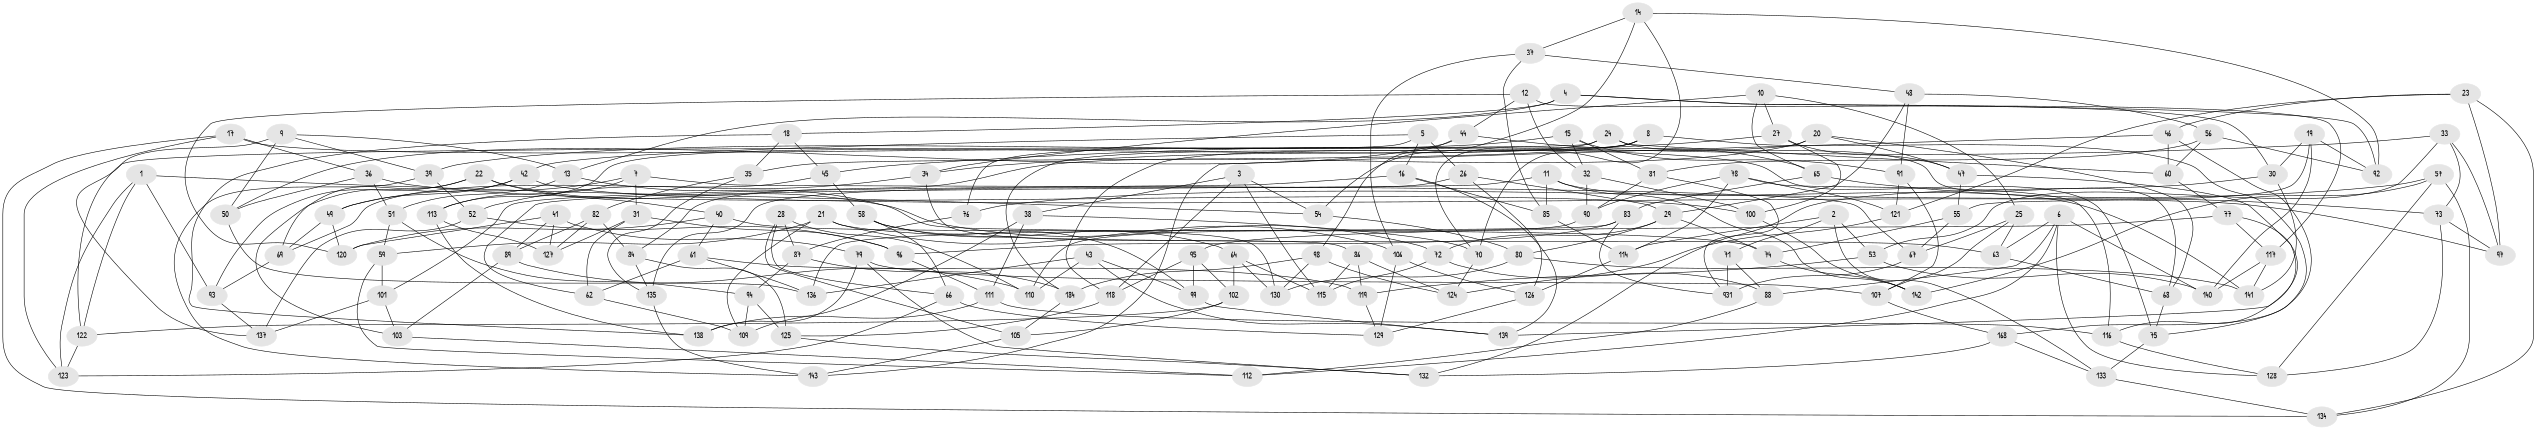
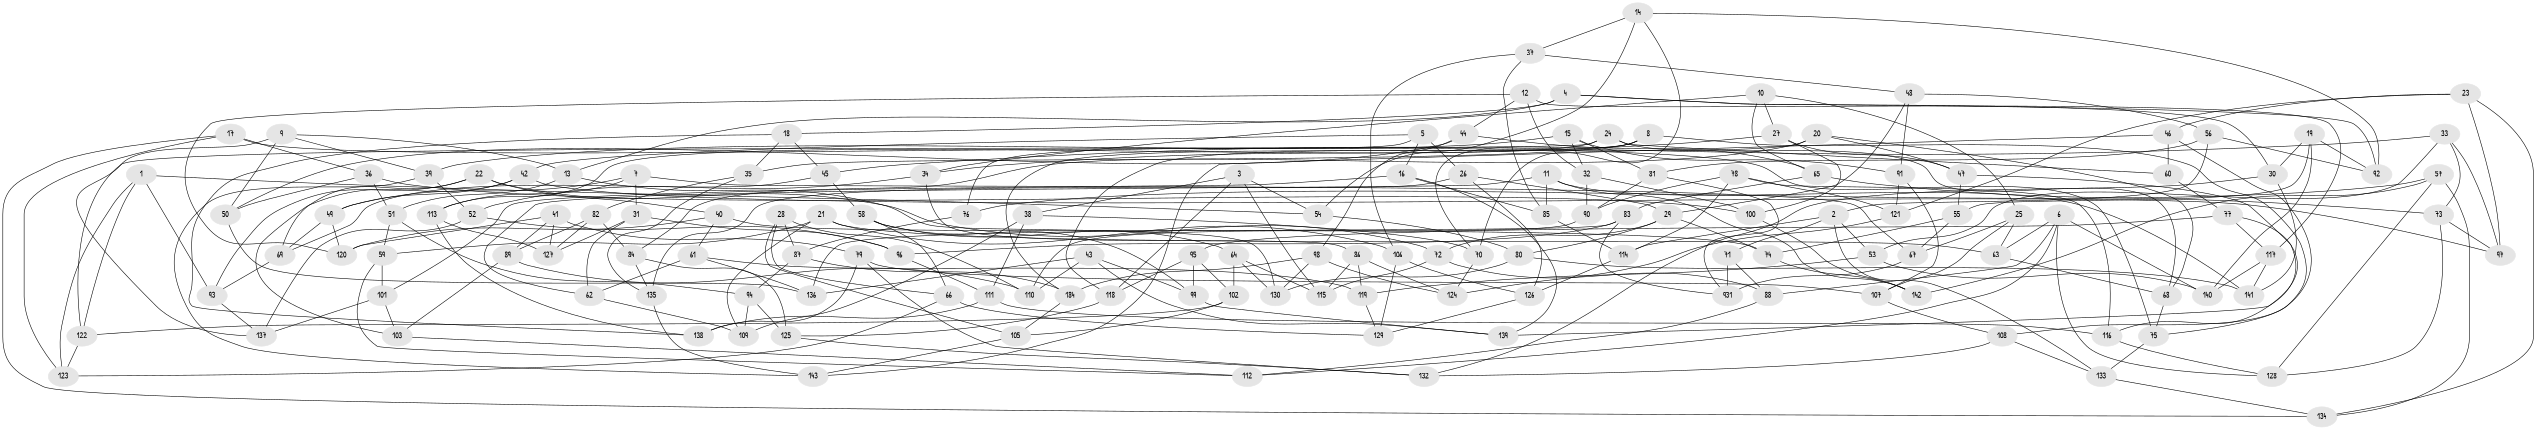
(2188, 154) -> (2041, 200)
(2002, 336) -> (2002, 336)
